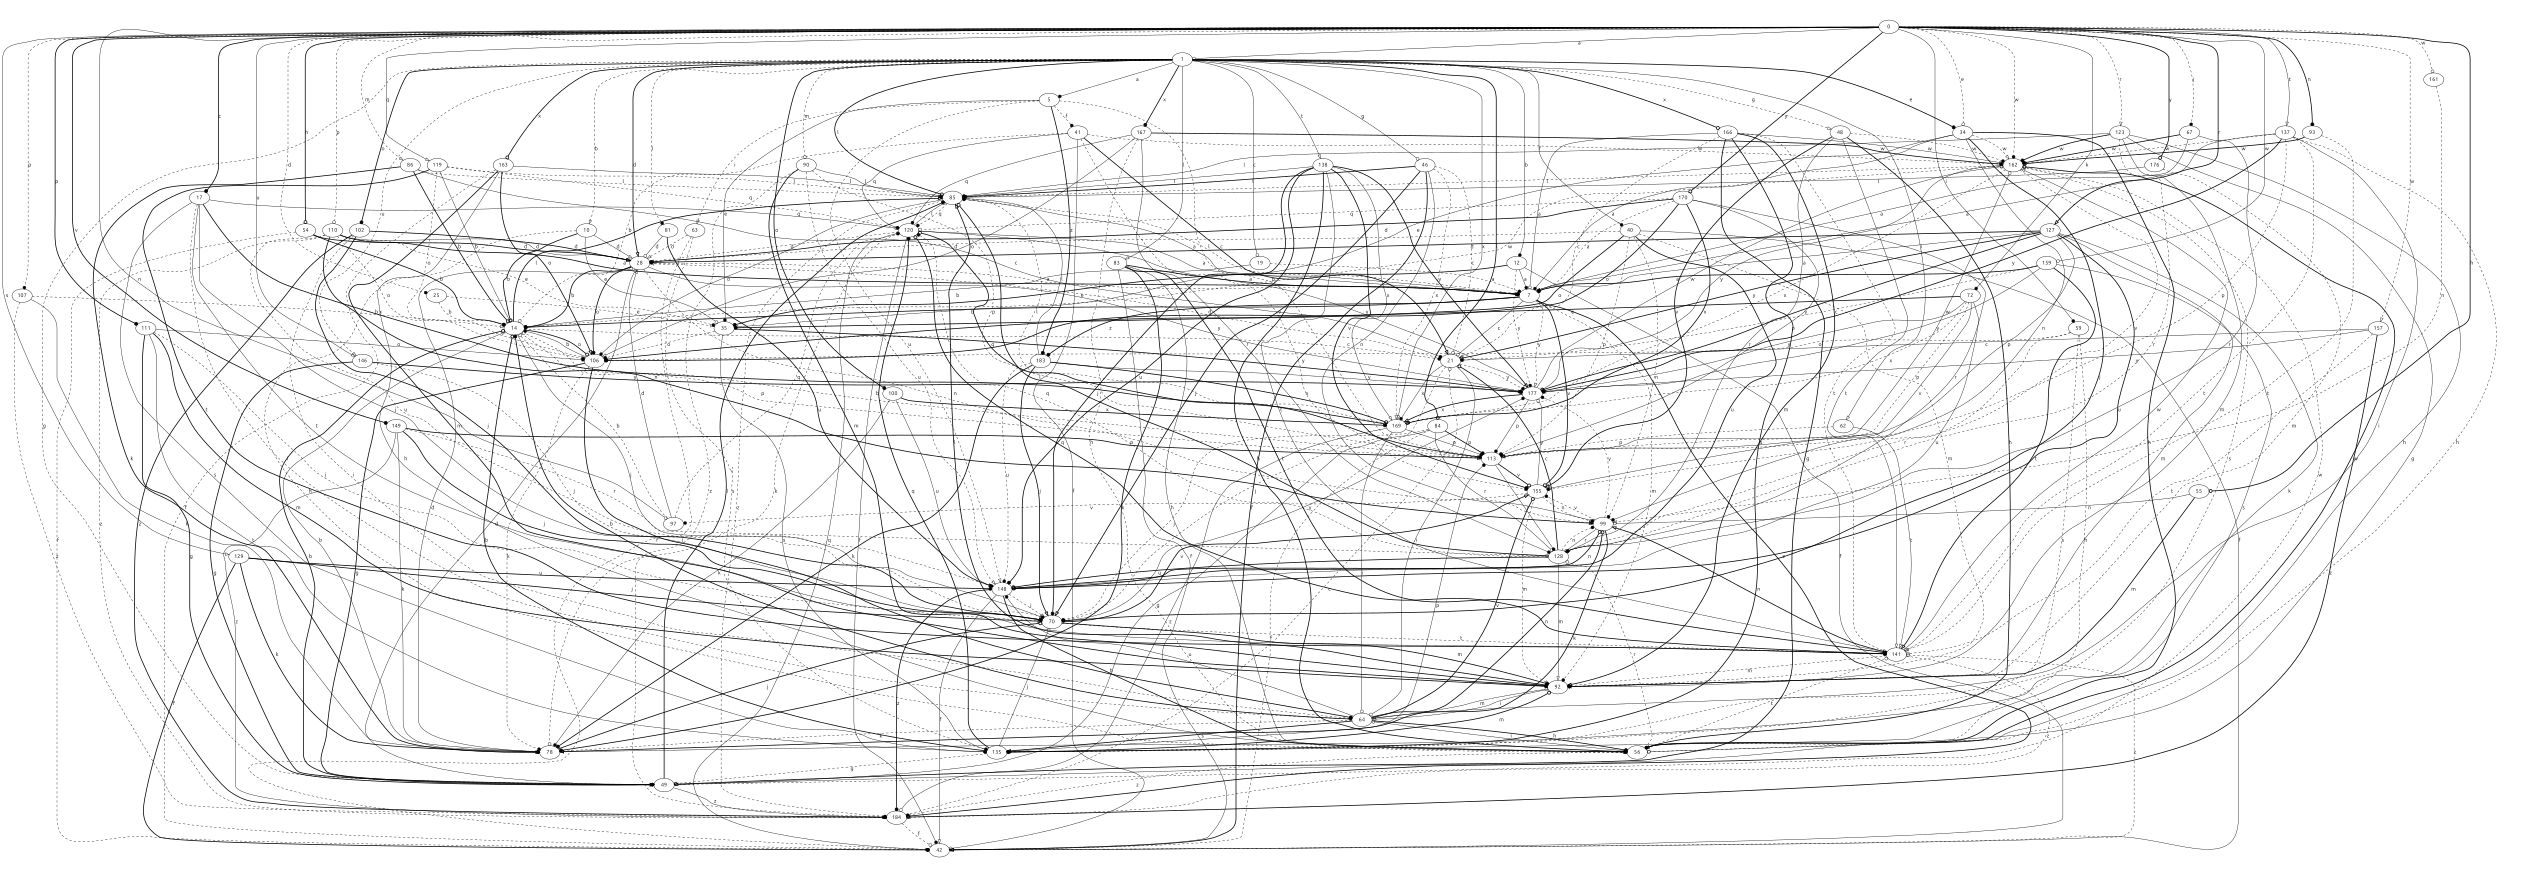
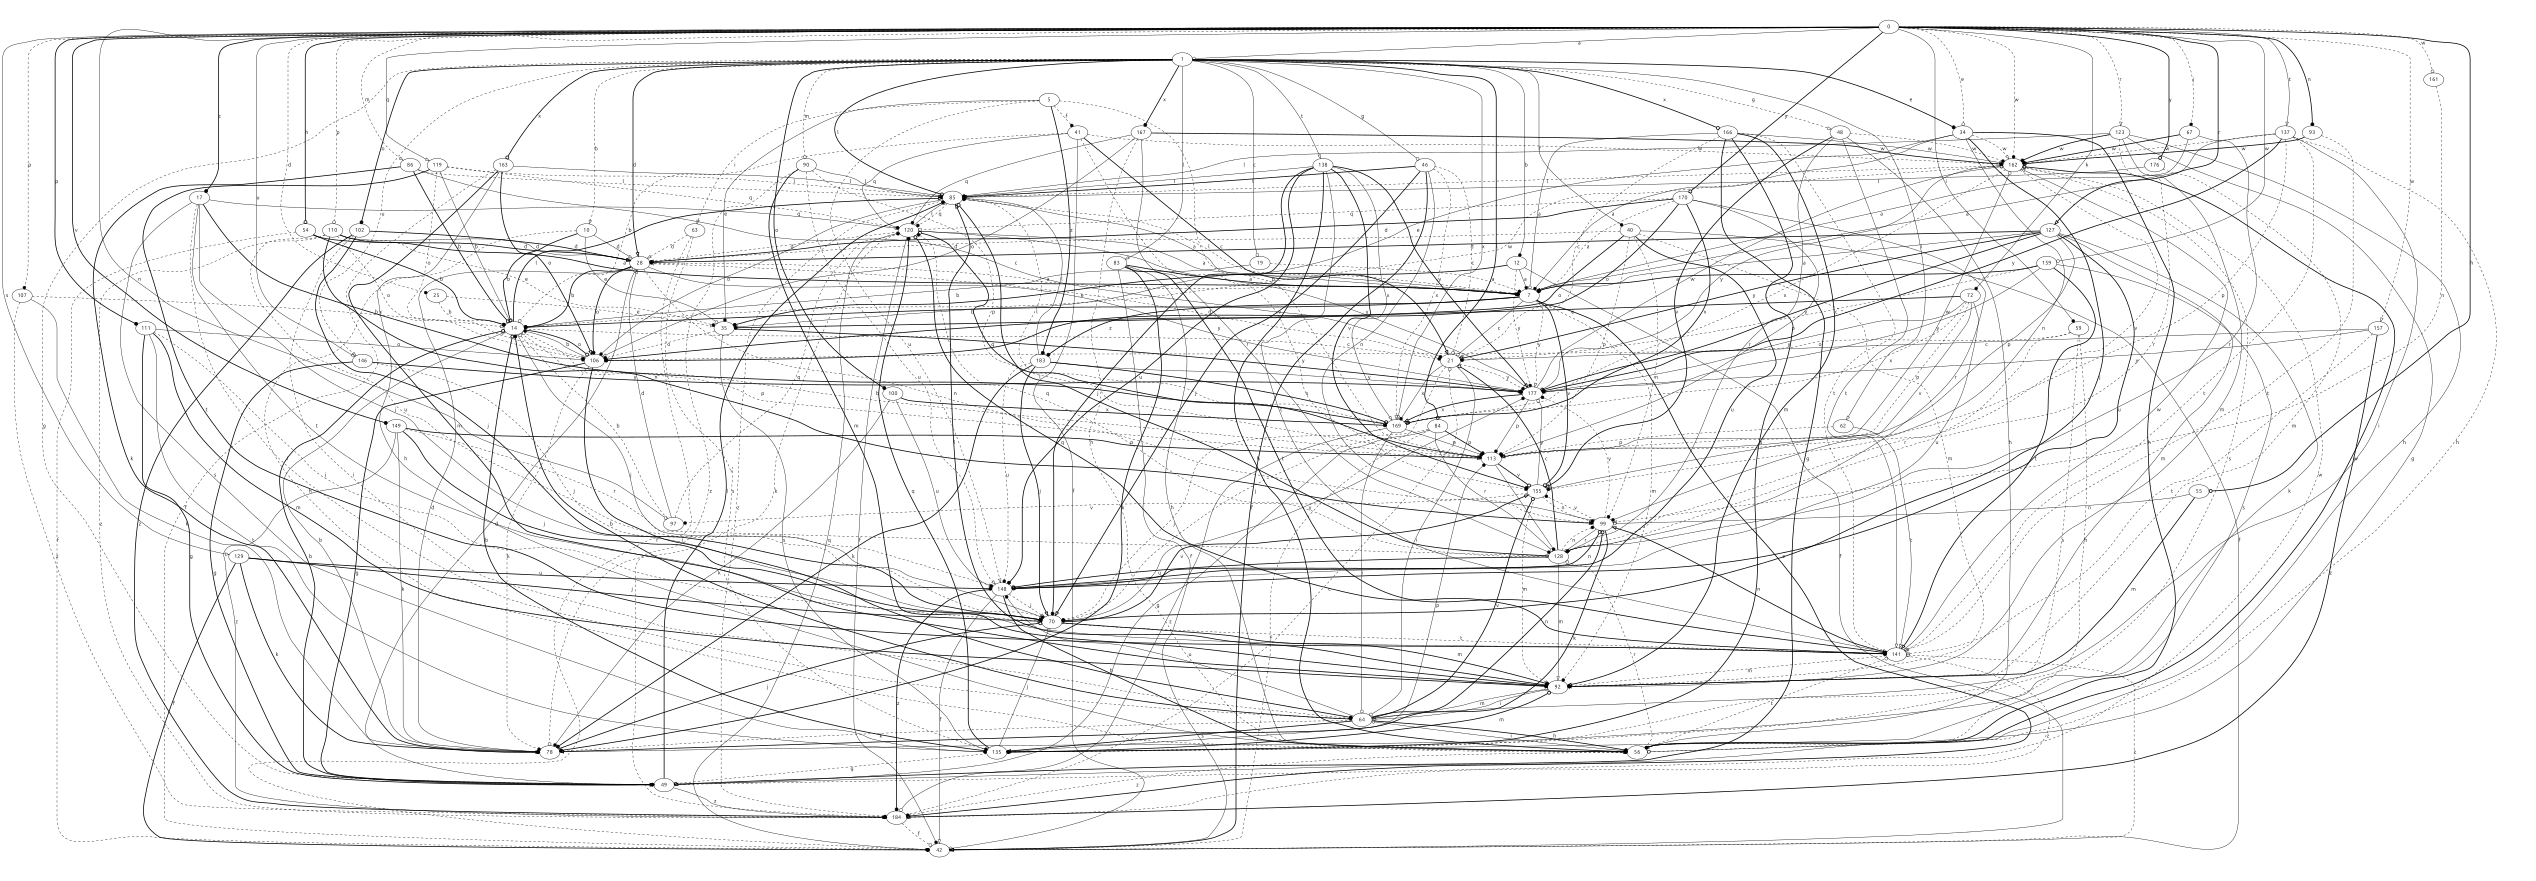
(1117, 79) -> none
(668, 230) -> none
(2010, 536) -> (2010, 536)
